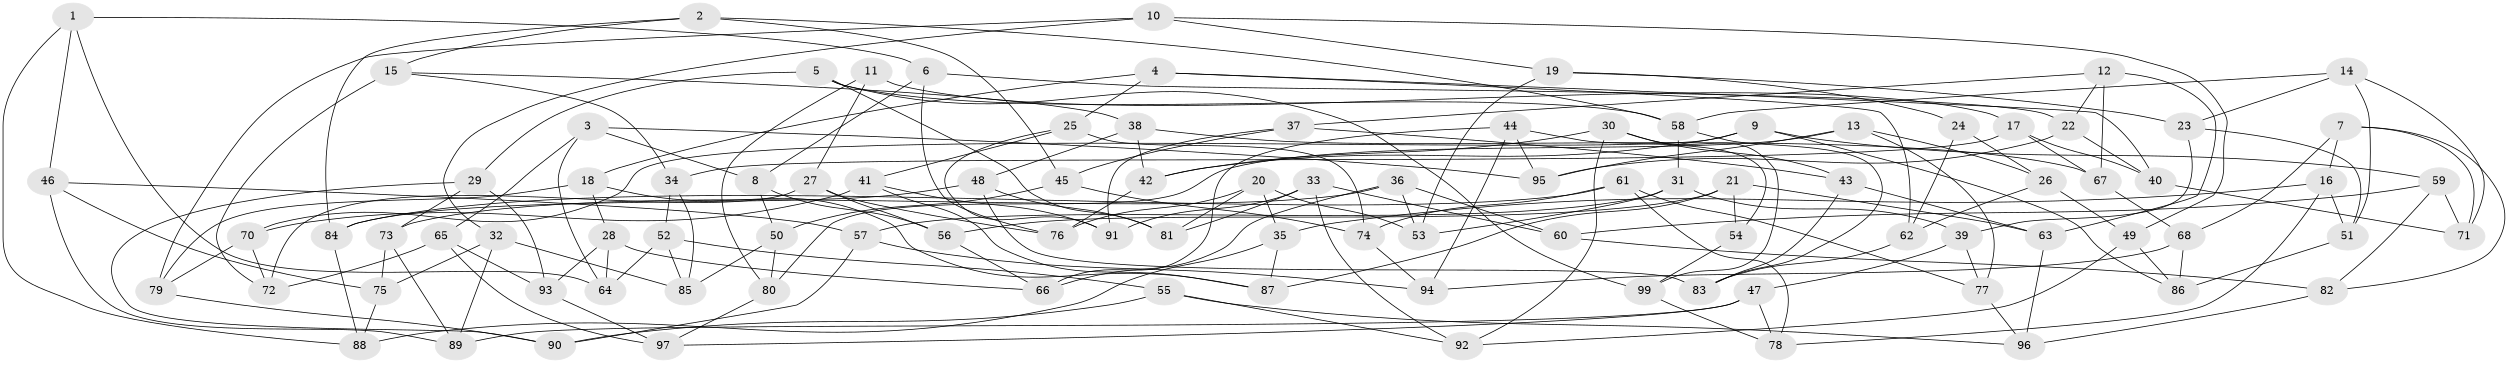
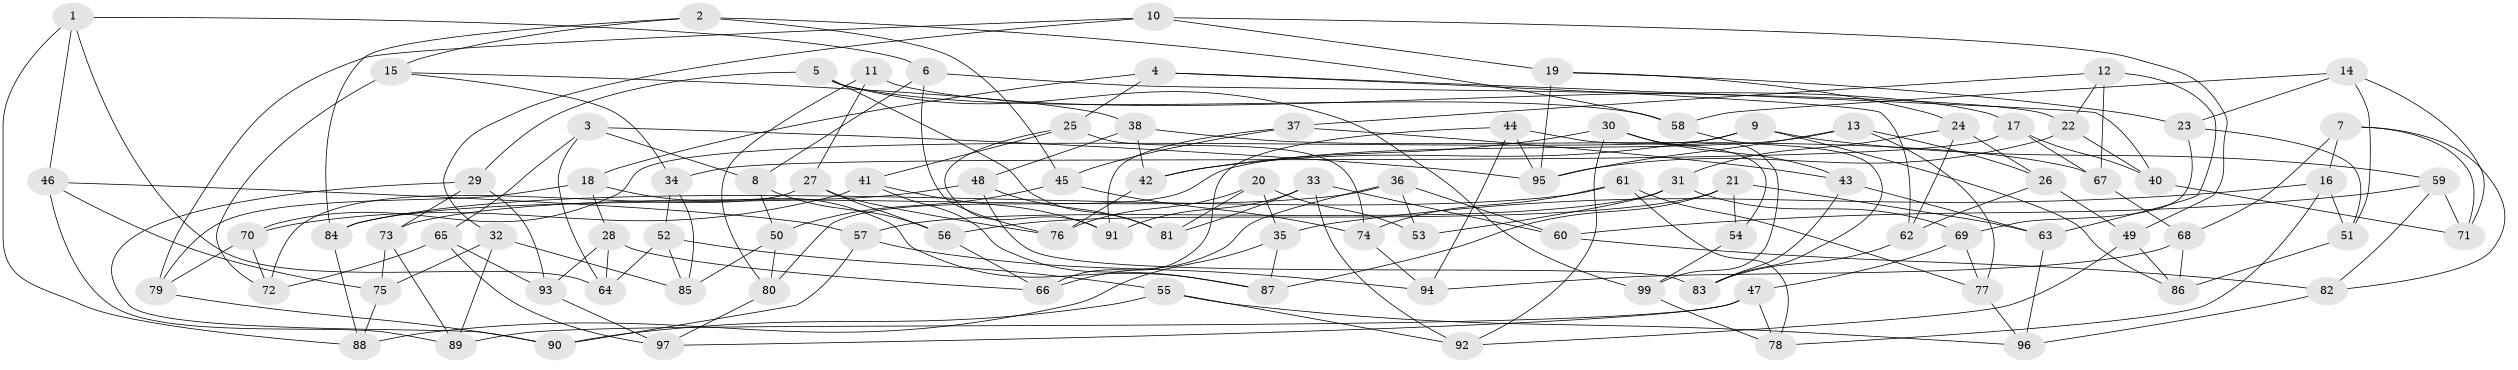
(1466, 134) -> (1546, 127)
(1678, 154) -> (1816, 148)
(1962, 236) -> (1962, 236)
